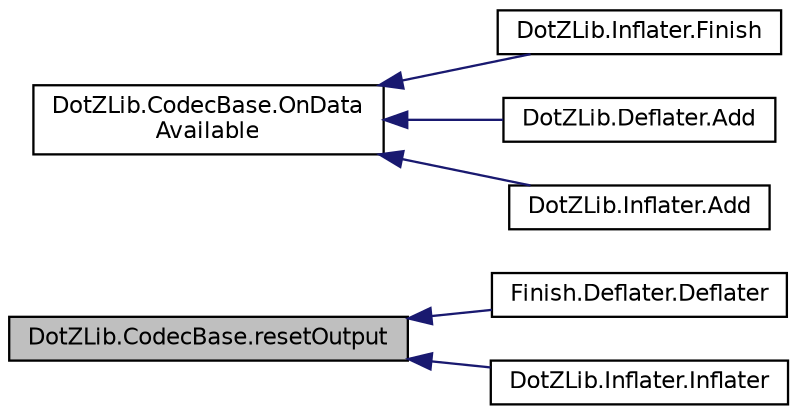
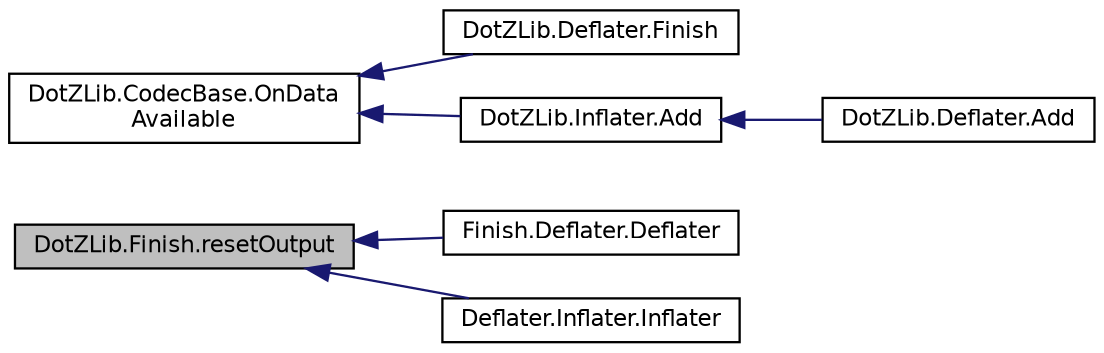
(639, 32) -> (591, 32)
(455, 120) -> (783, 120)
(209, 339) -> (184, 247)
(639, 382) -> (591, 320)
